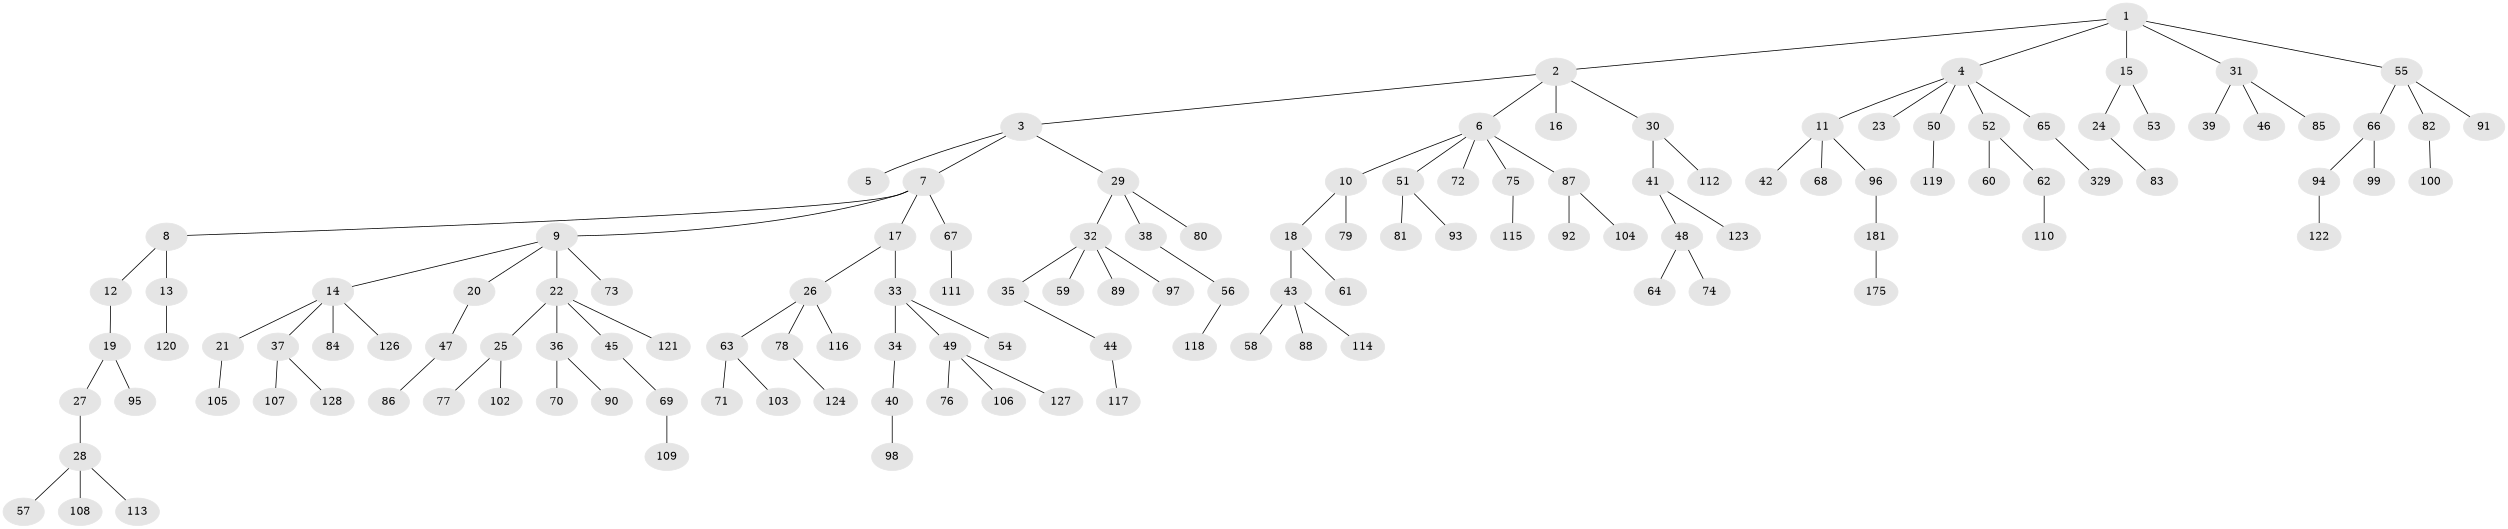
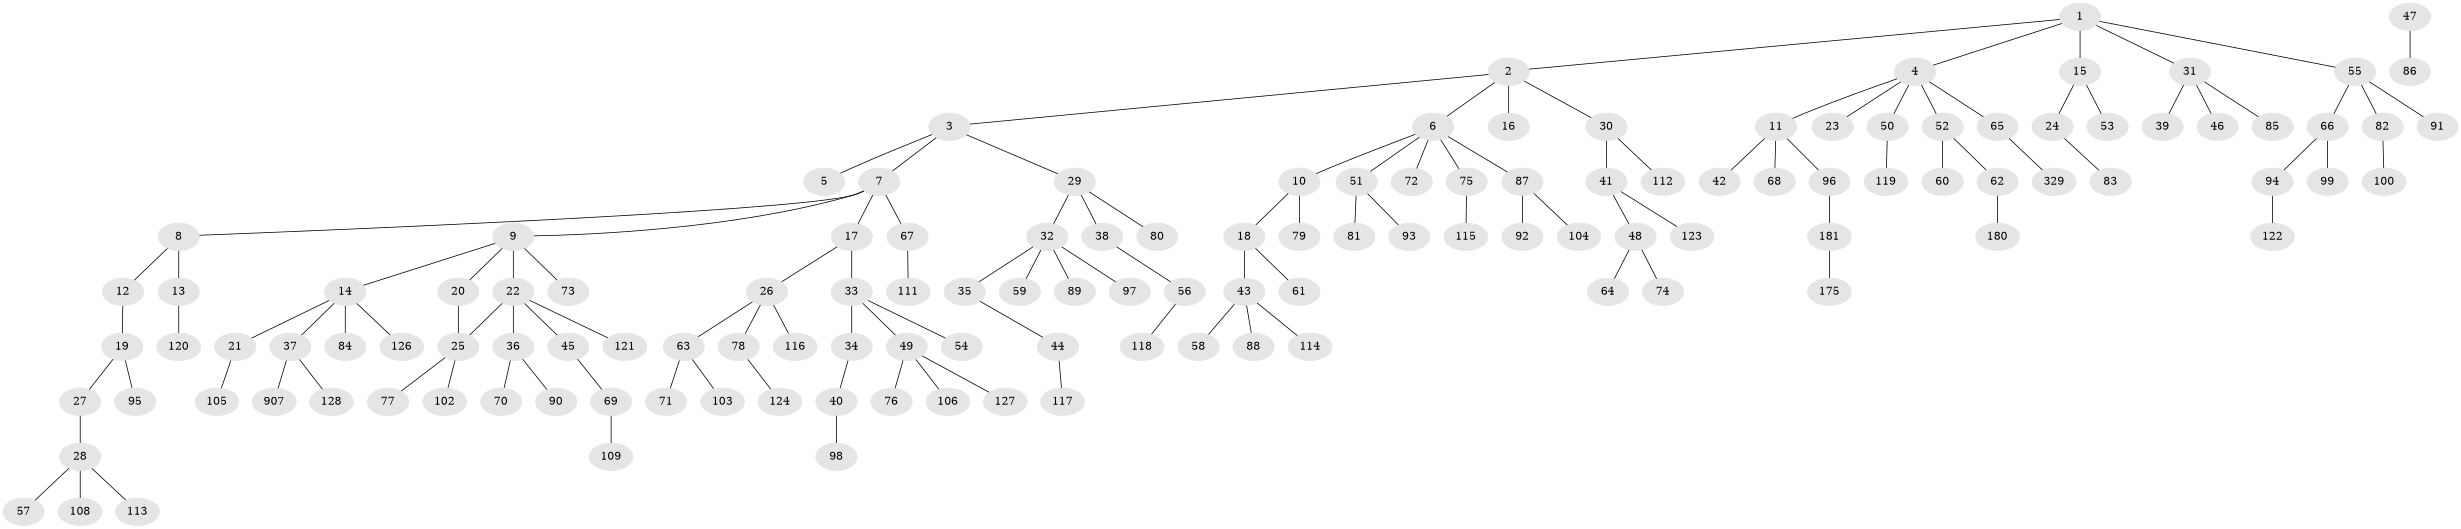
(2044, 237) -> (1998, 237)
(460, 319) -> (458, 319)
(275, 402) -> (274, 402)
